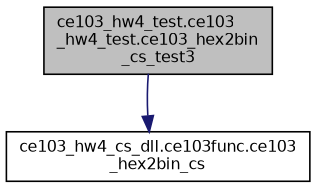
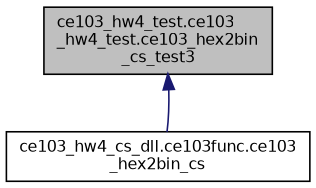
(147, 95) -> (169, 111)
